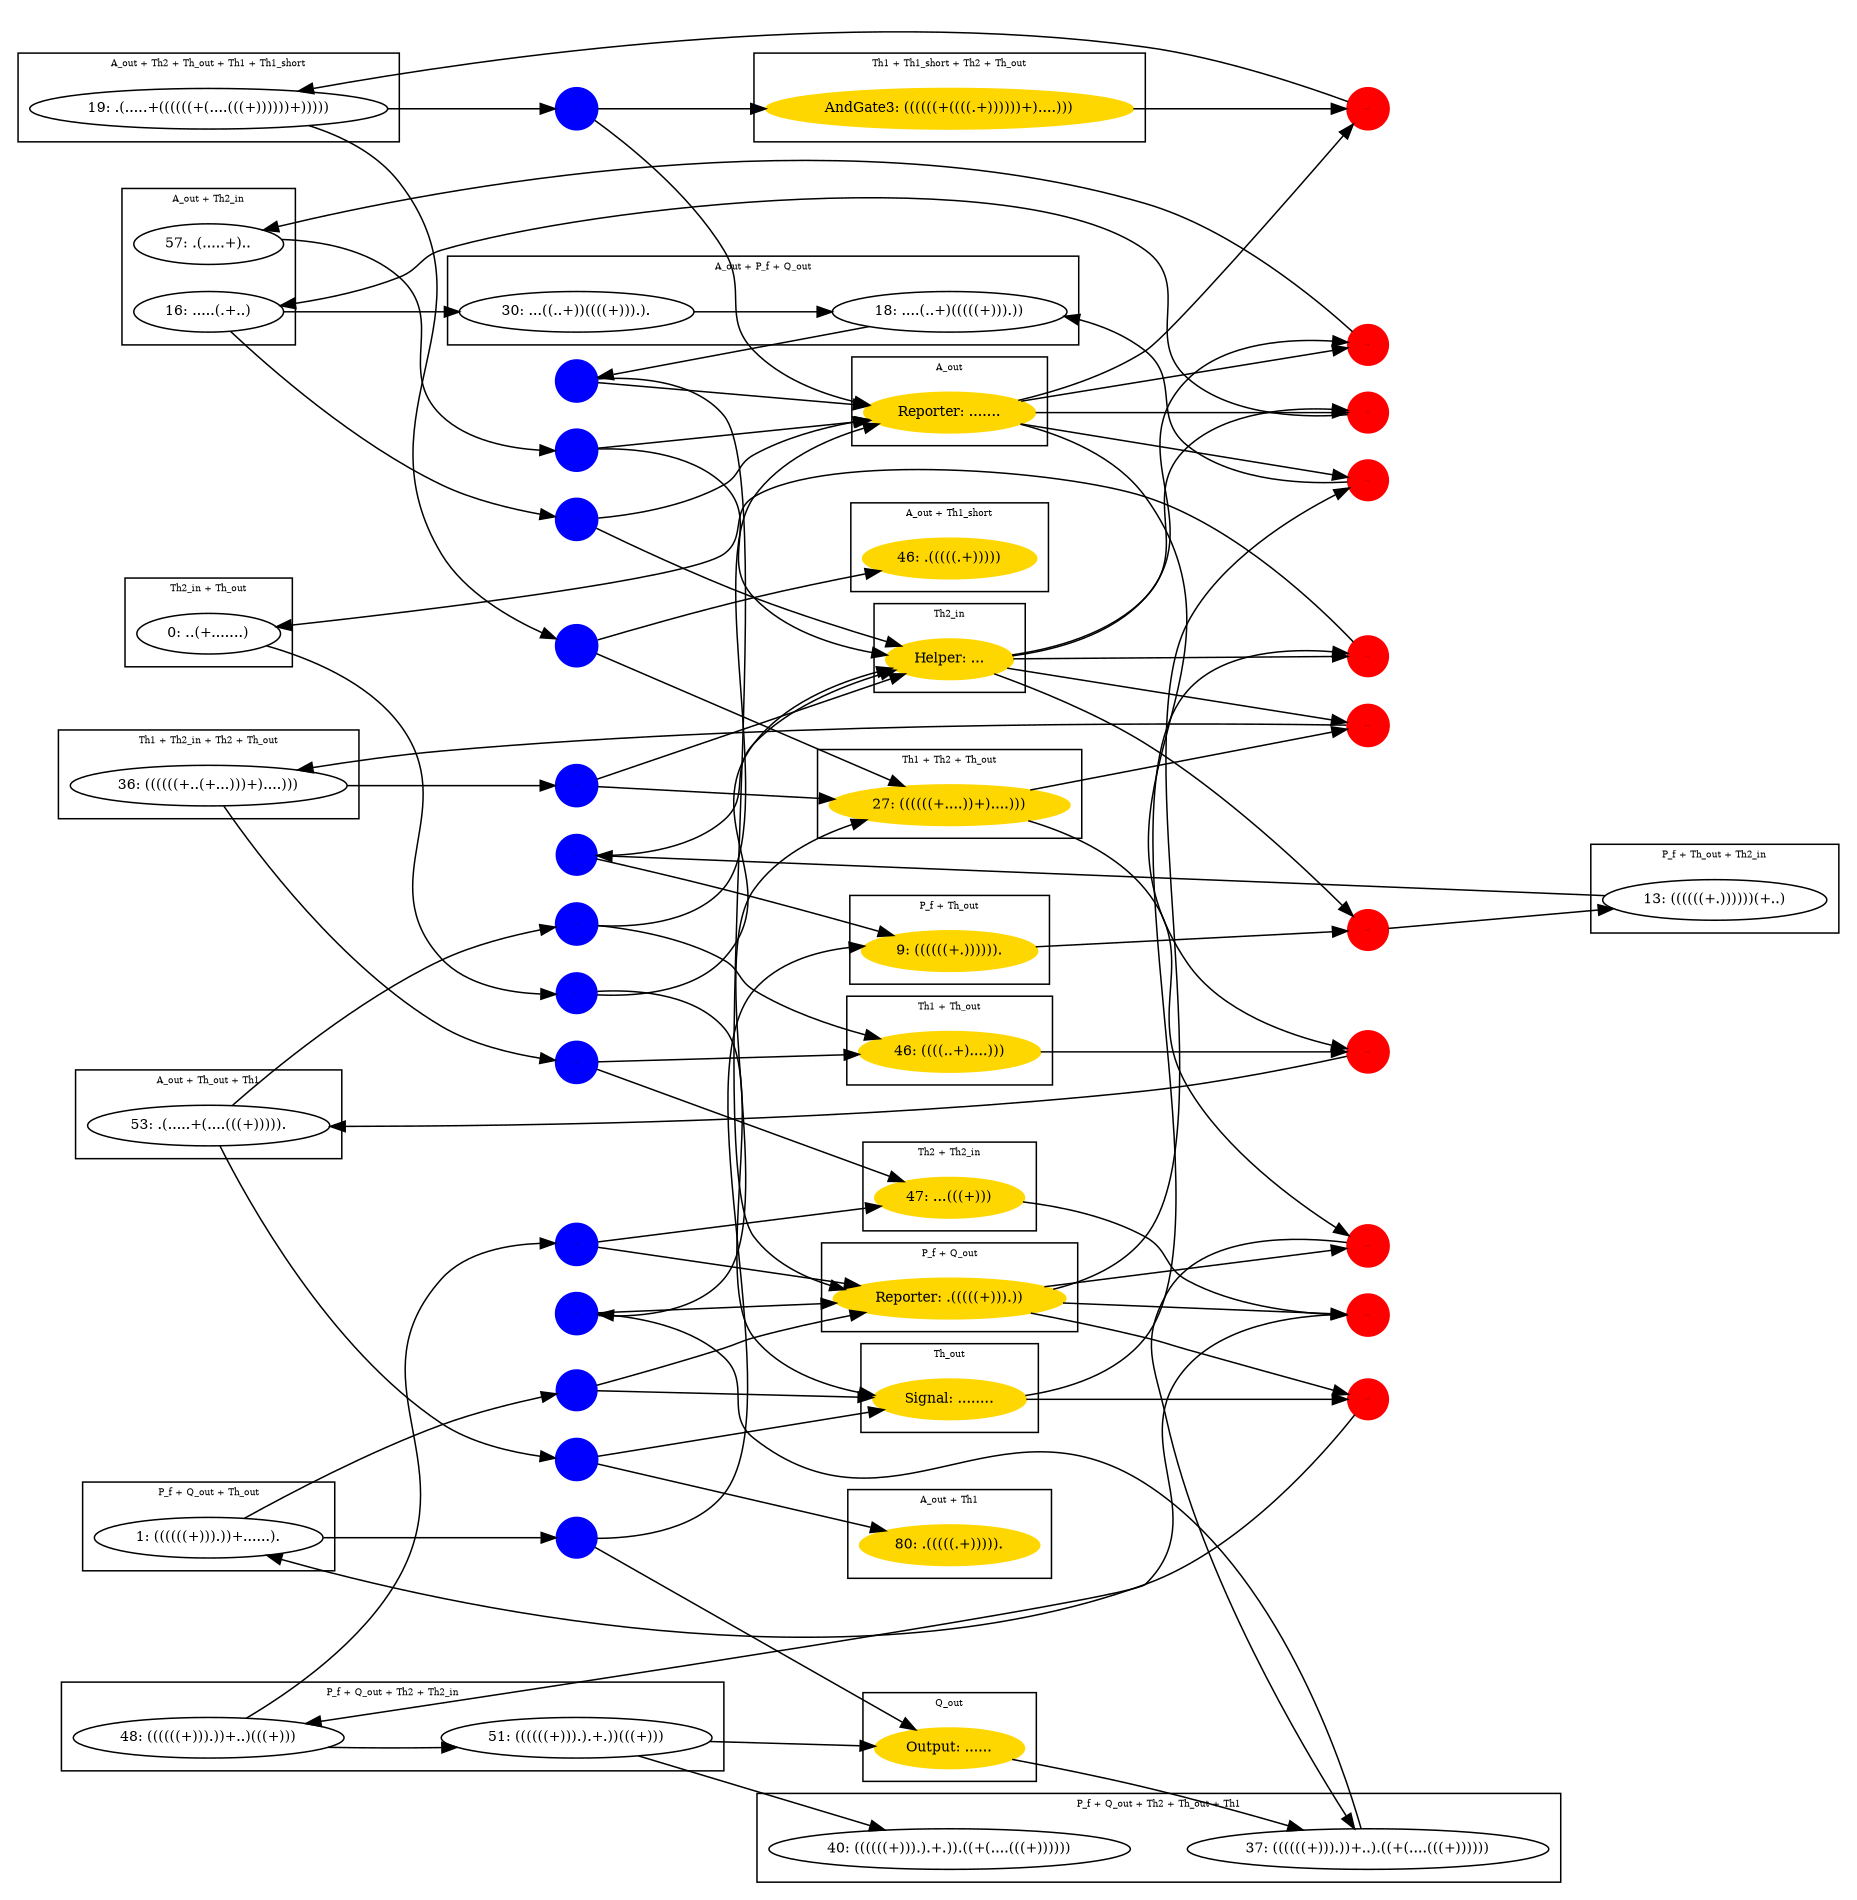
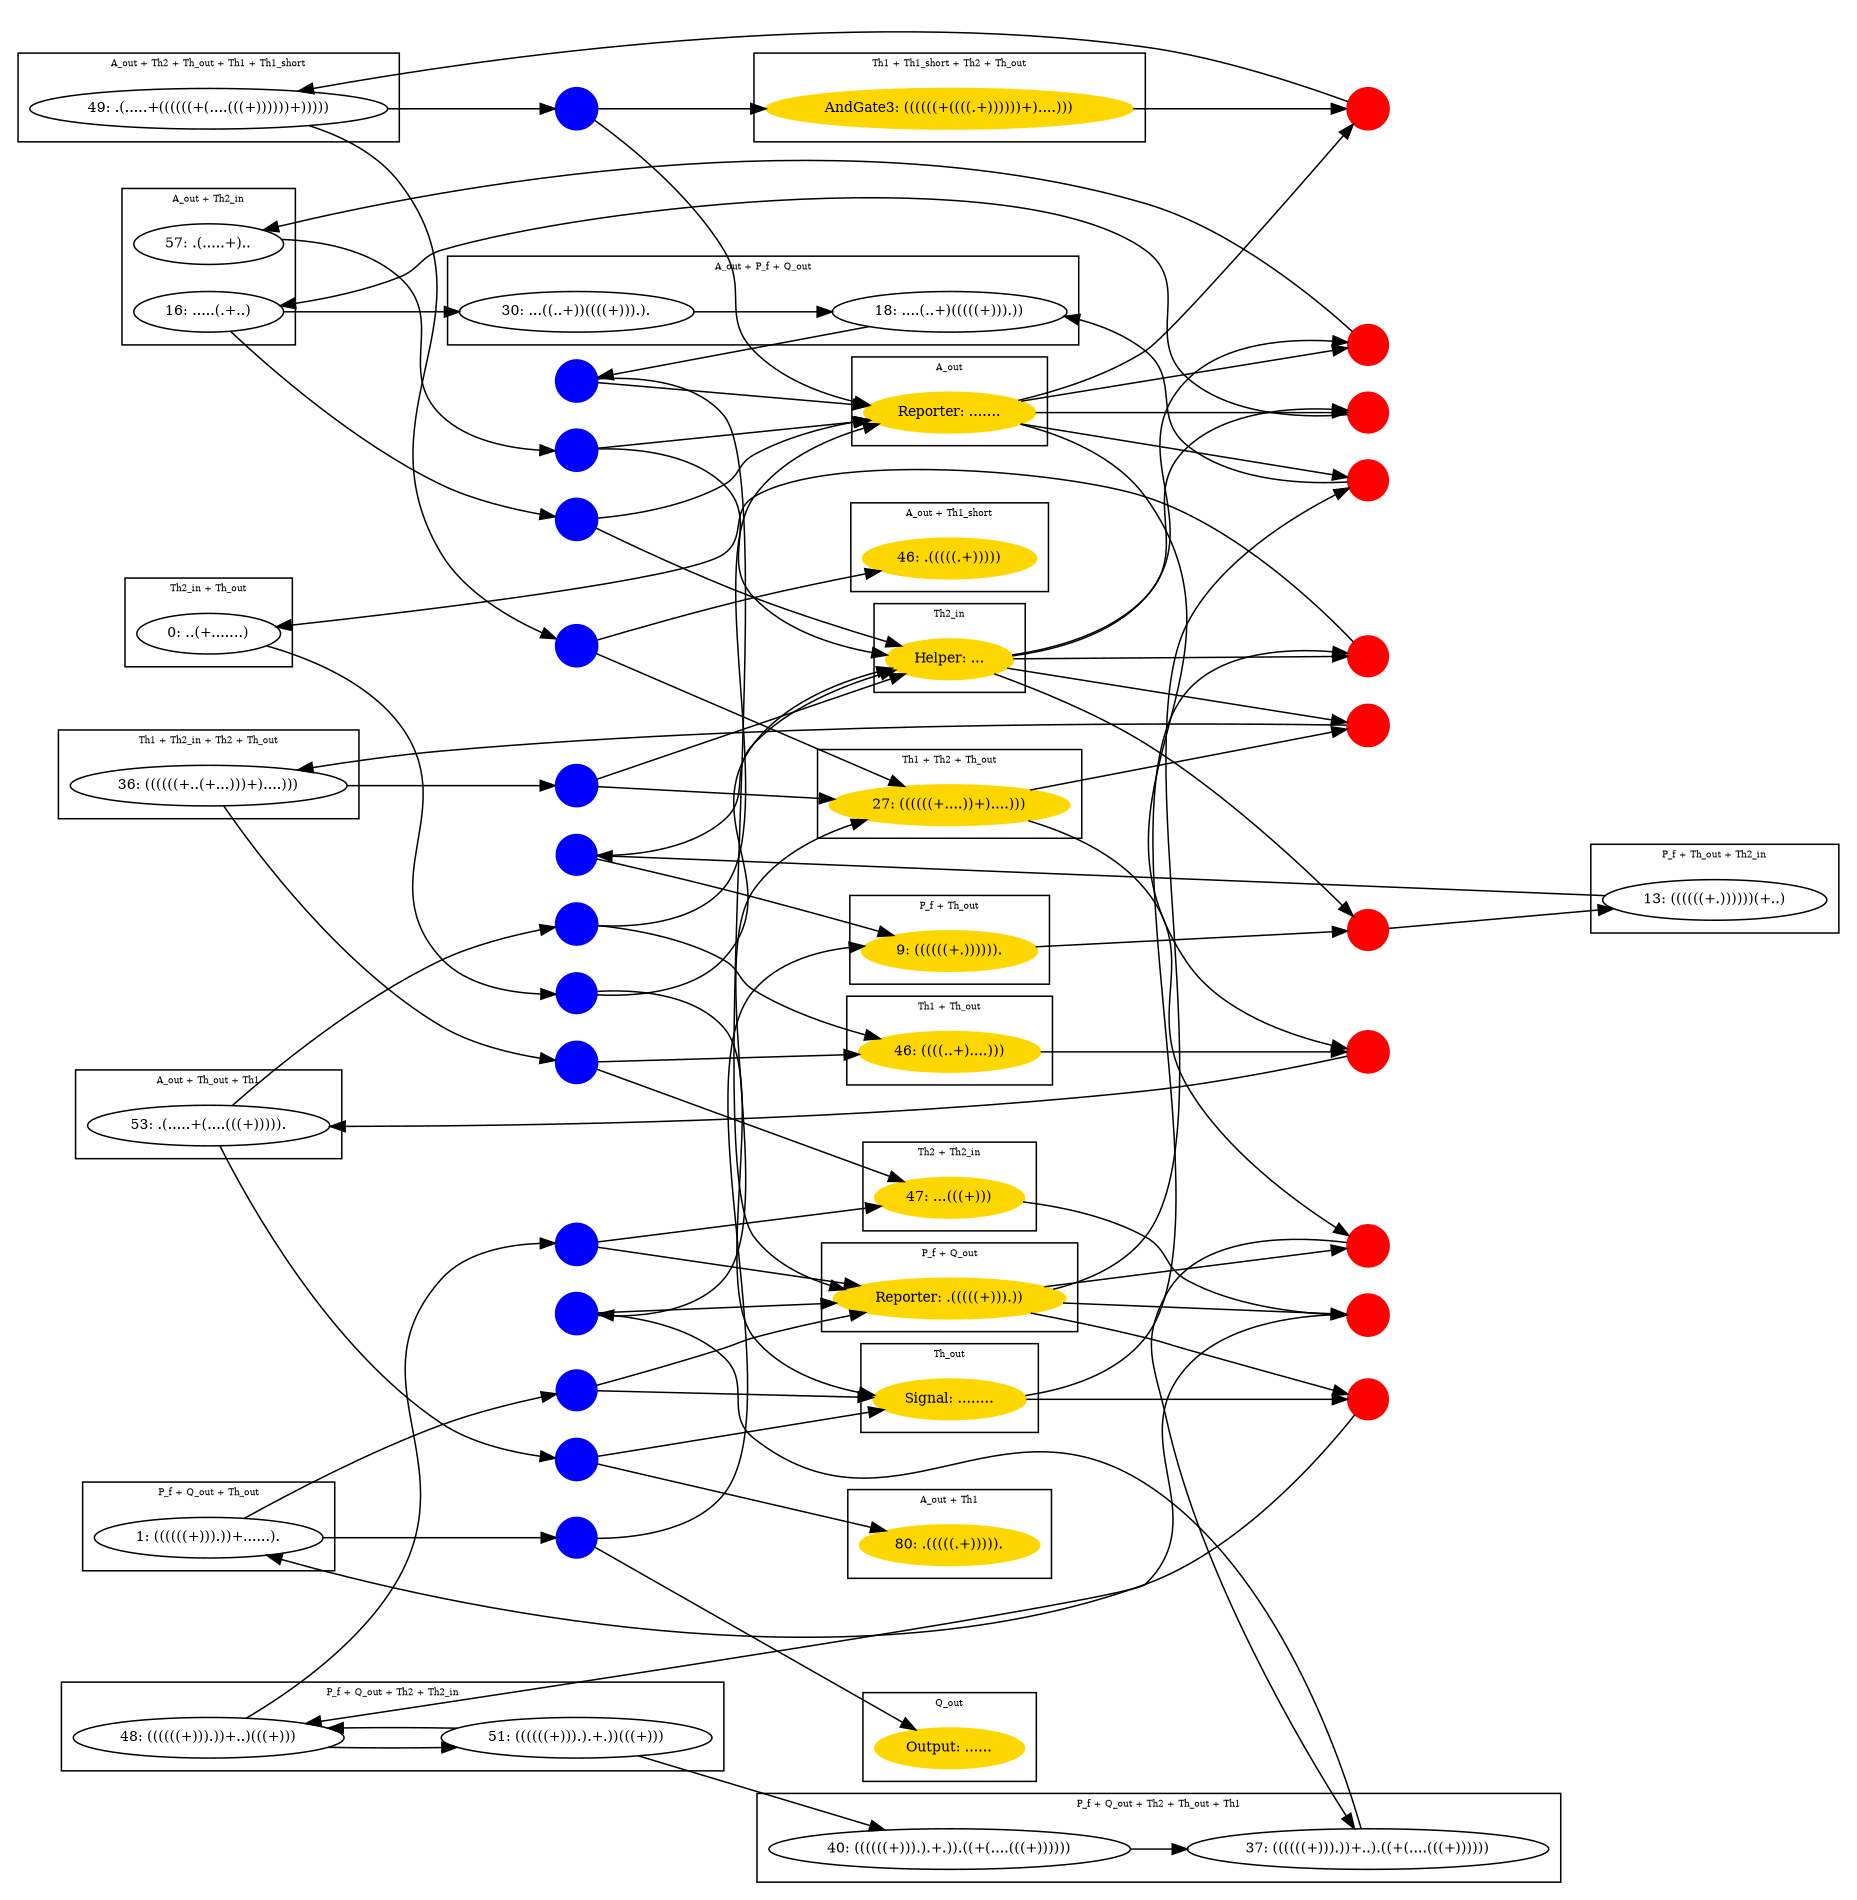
(209, 109) -> (209, 109)
(785, 1744) -> (400, 1728)
(1131, 1784) -> (1151, 1849)
